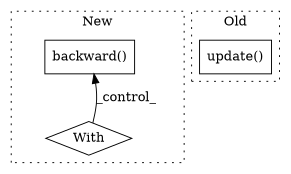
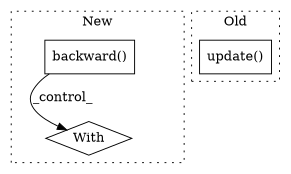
(96, 103) -> (31, 103)
